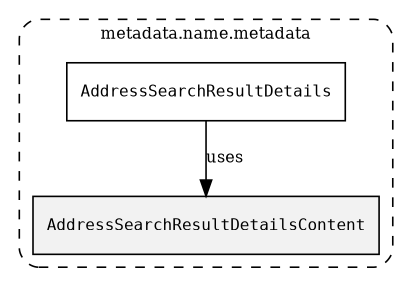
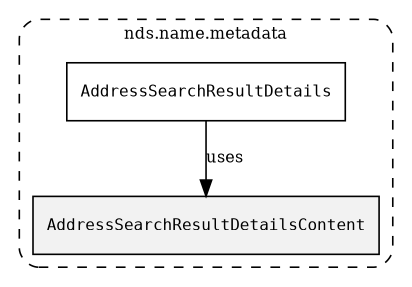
(206, 35) -> (206, 35)
